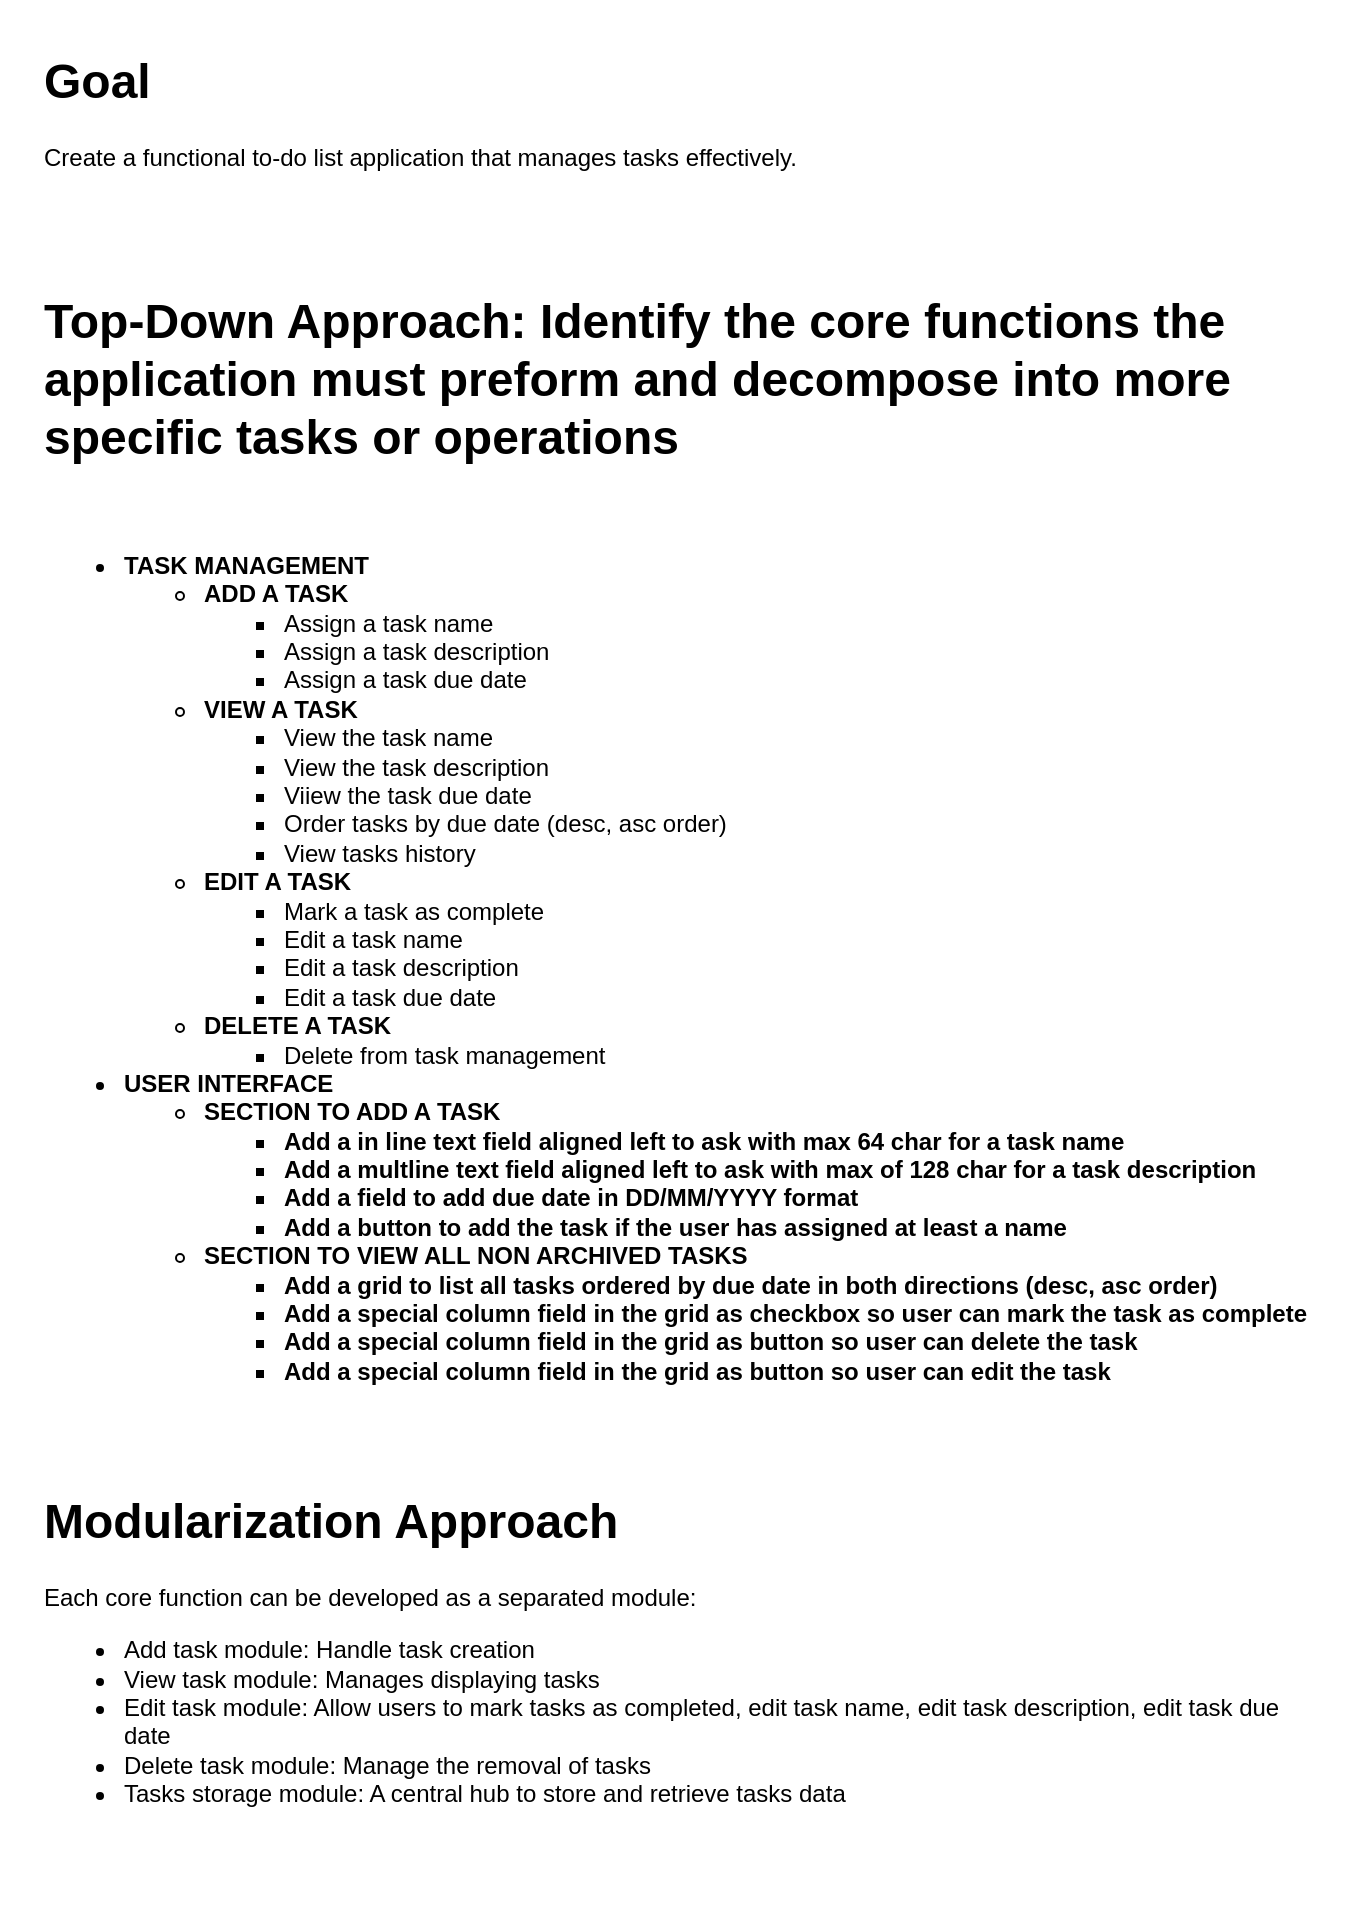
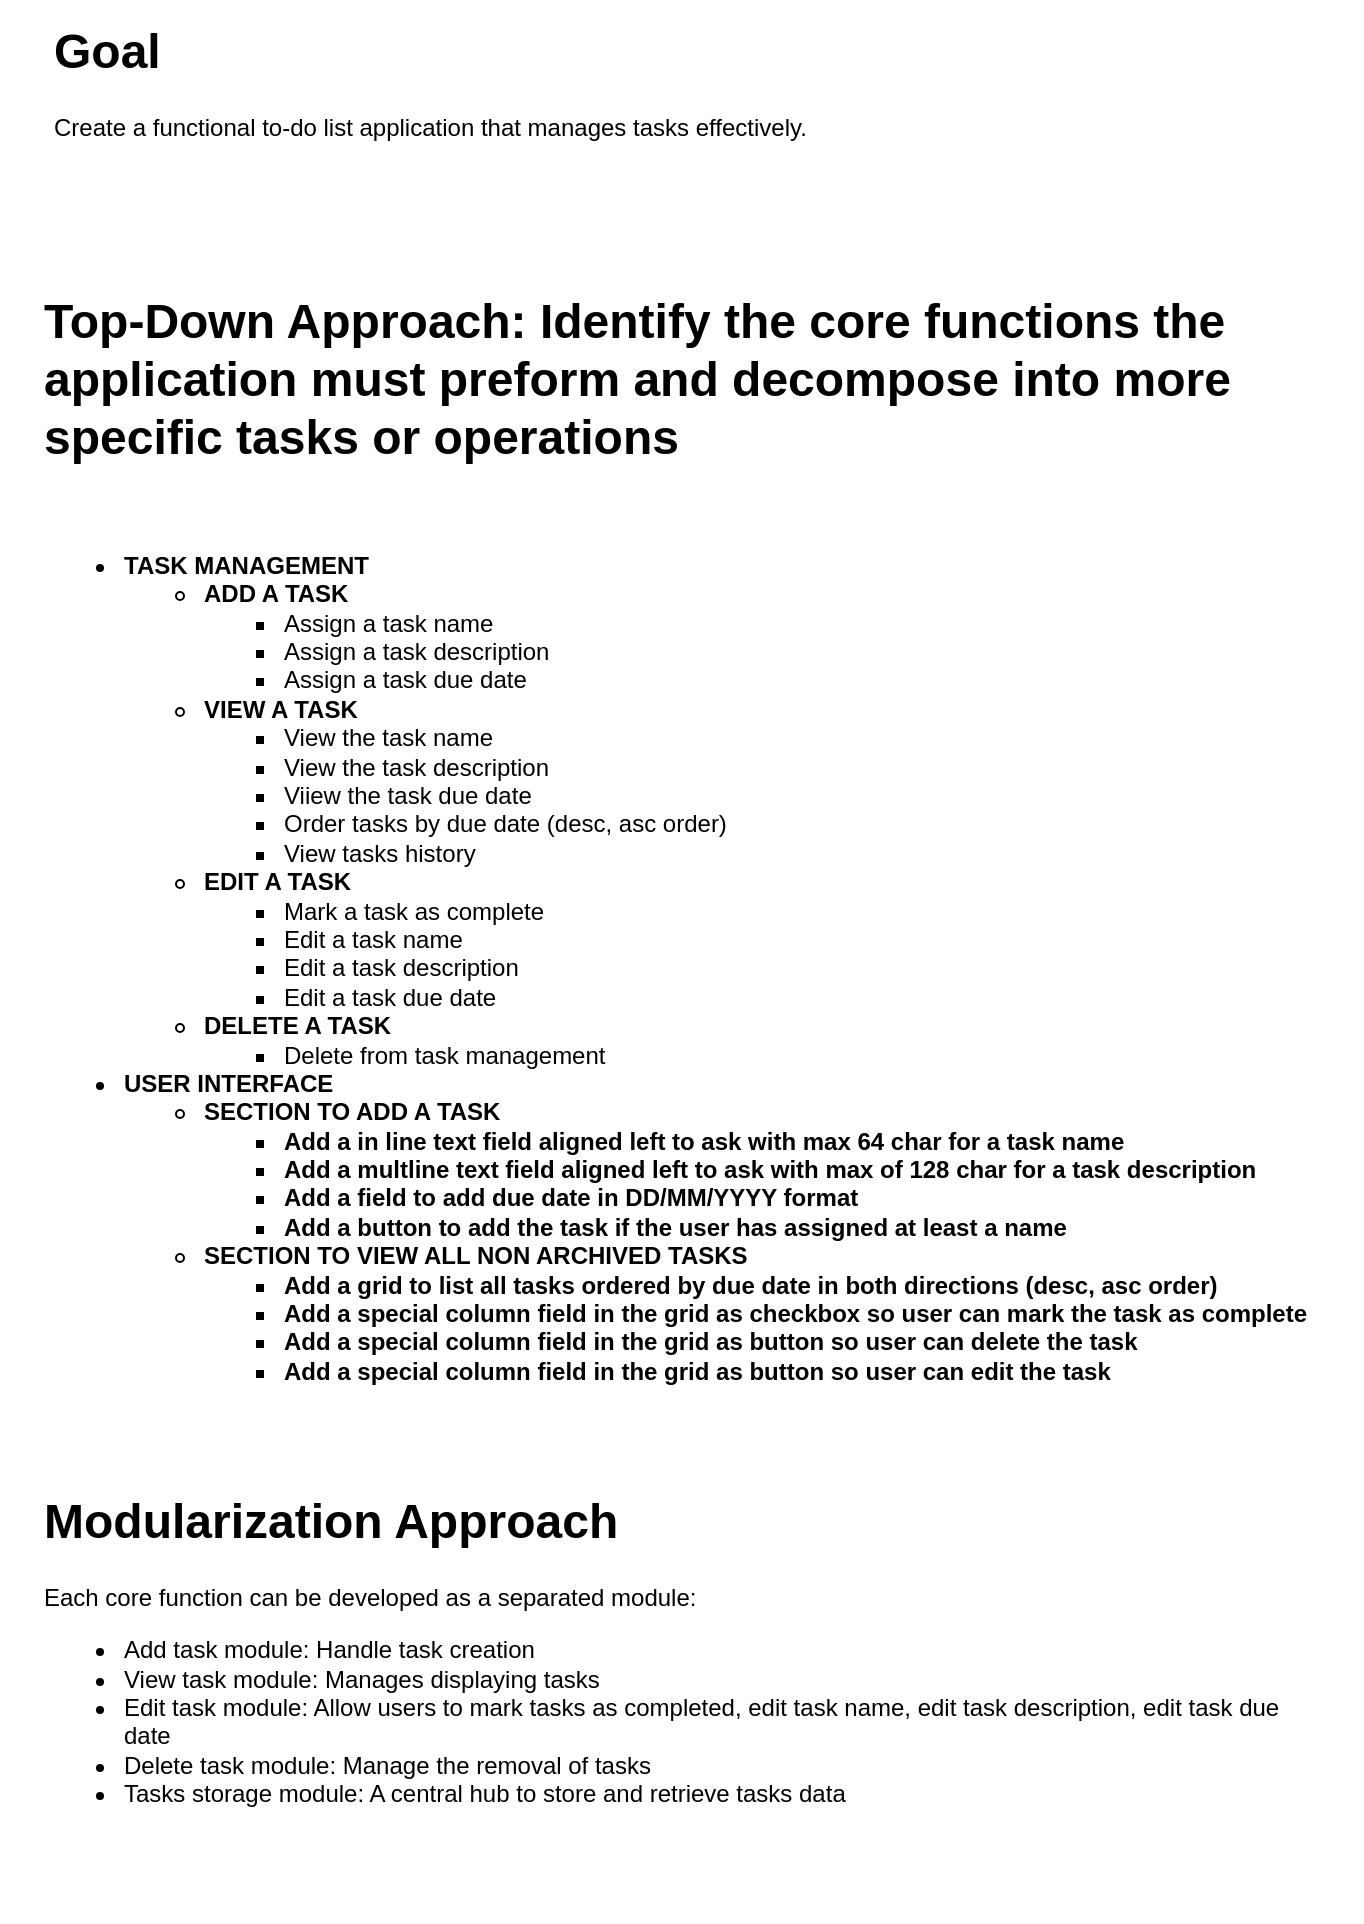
(431, 161) -> (441, 131)
